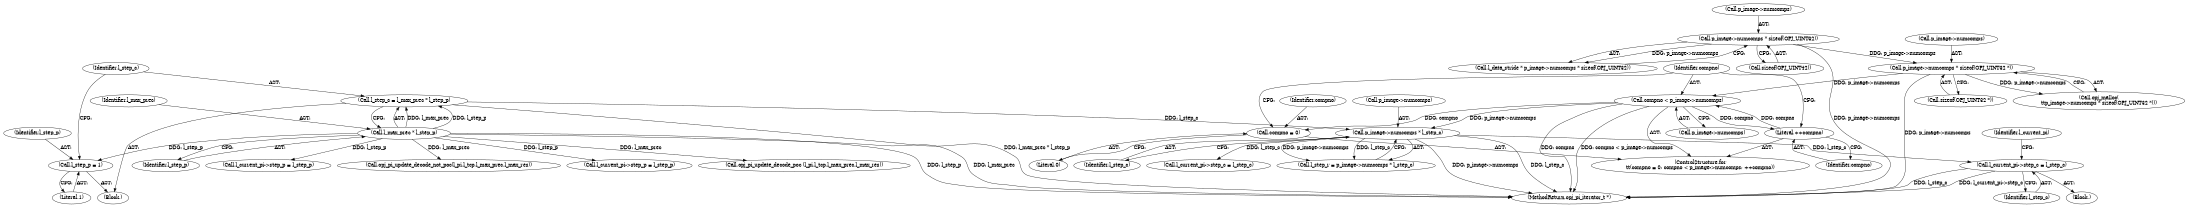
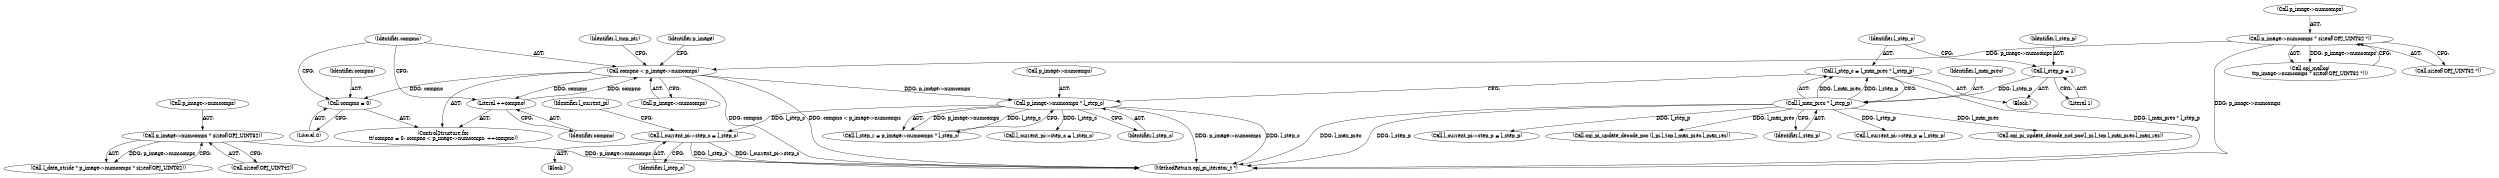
none -> (615, 39)
none -> (691, 39)
(1853, 54) -> none
(1182, 119) -> (1495, 89)
(229, 139) -> (1974, 94)
